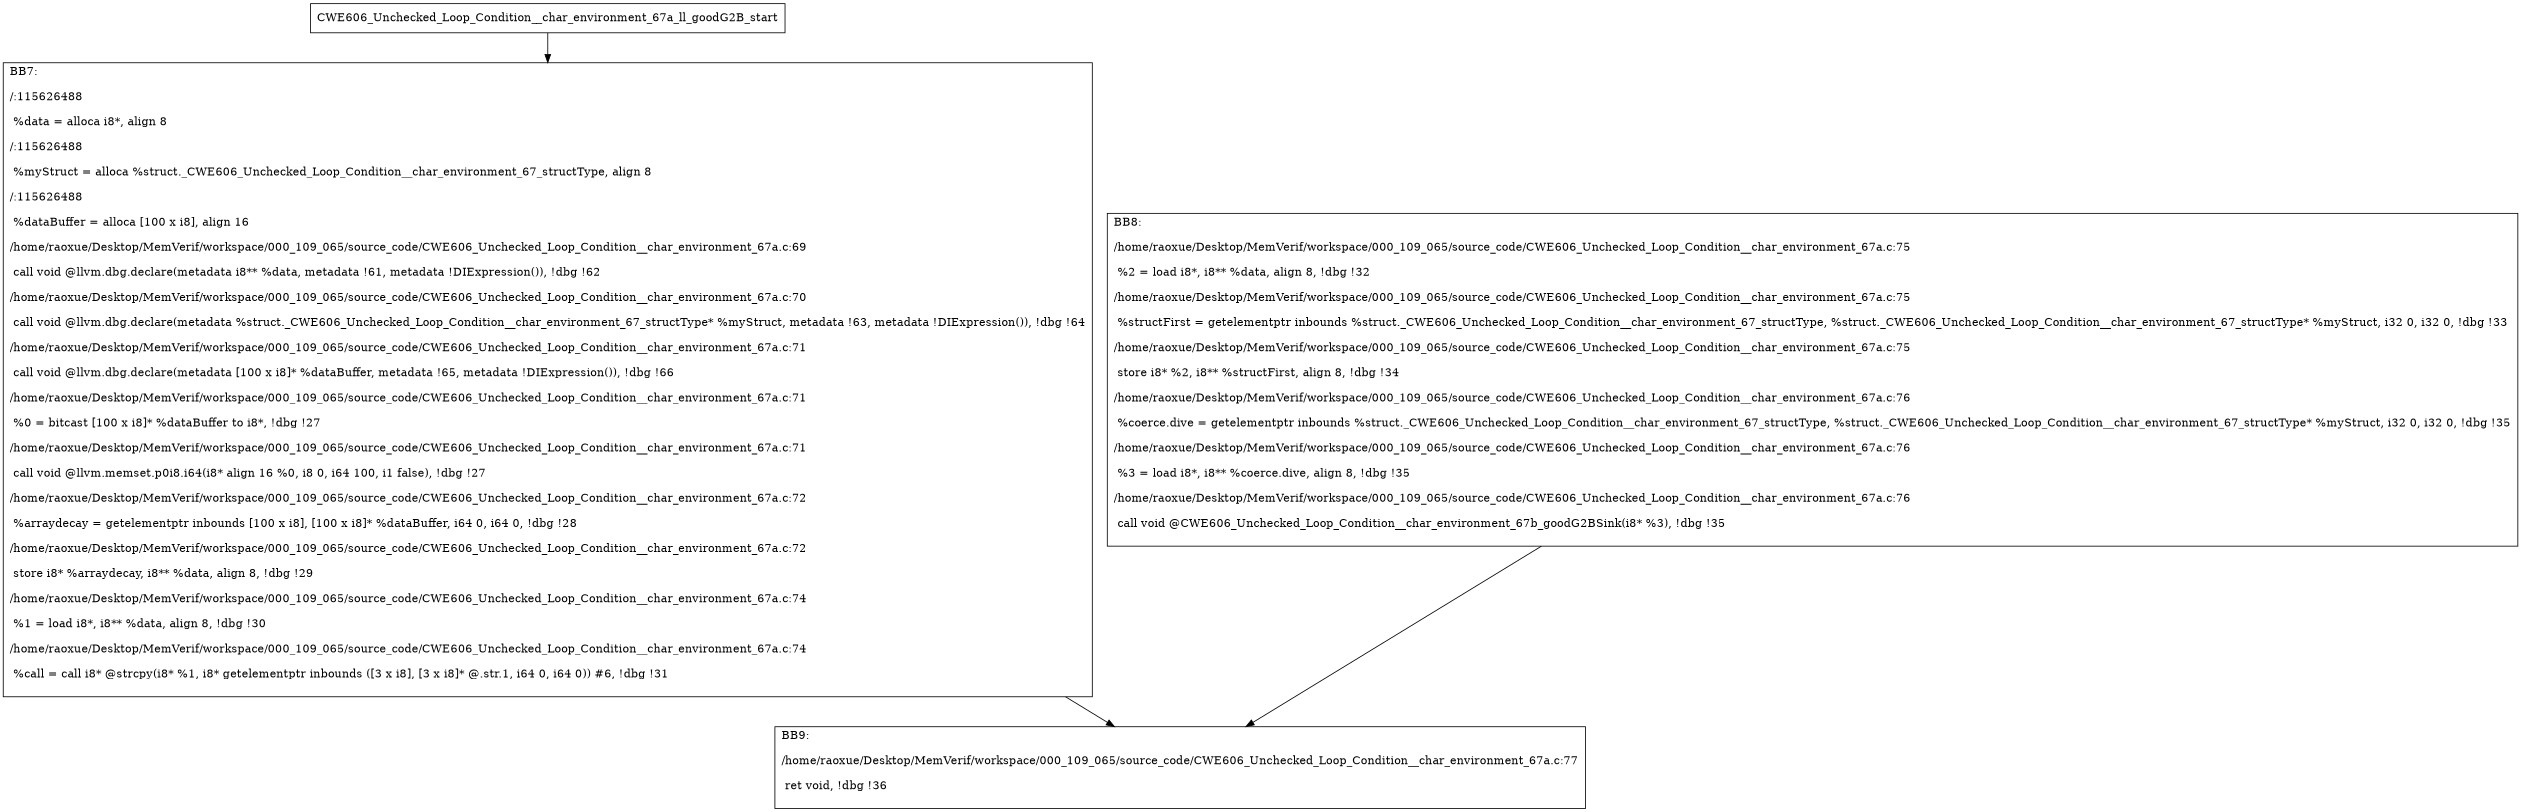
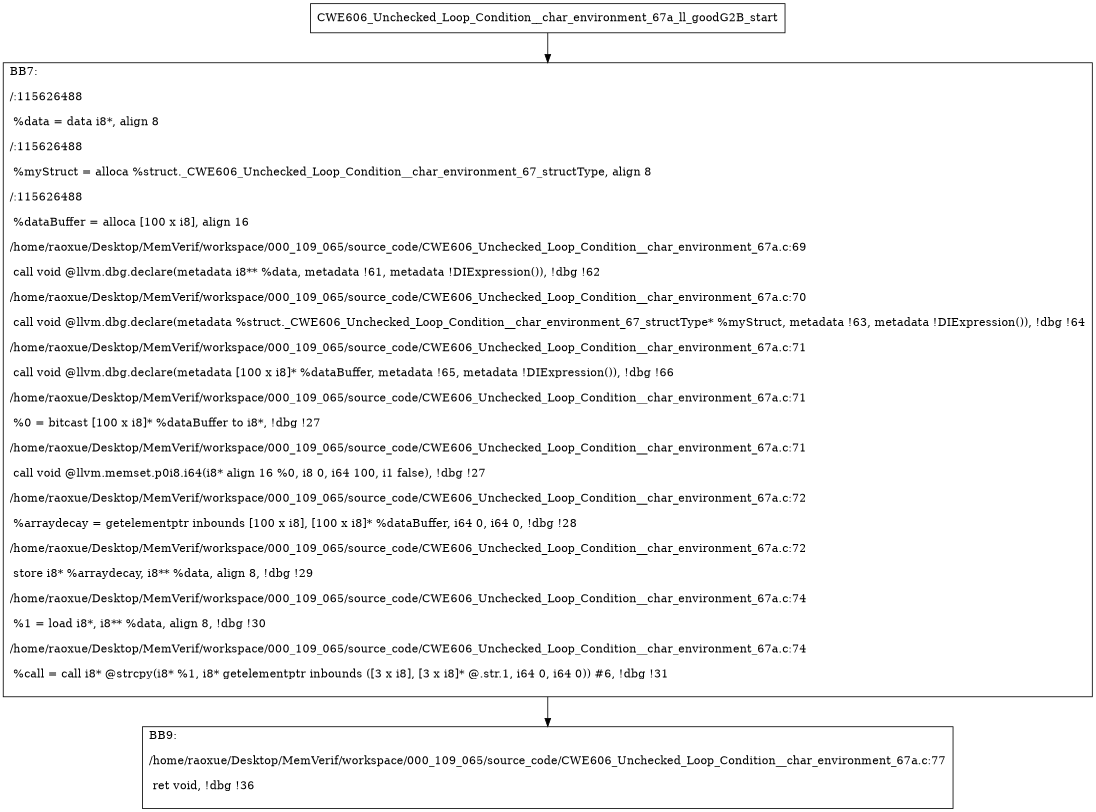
(89, 122) -> (85, 122)
(1813, 380) -> none
